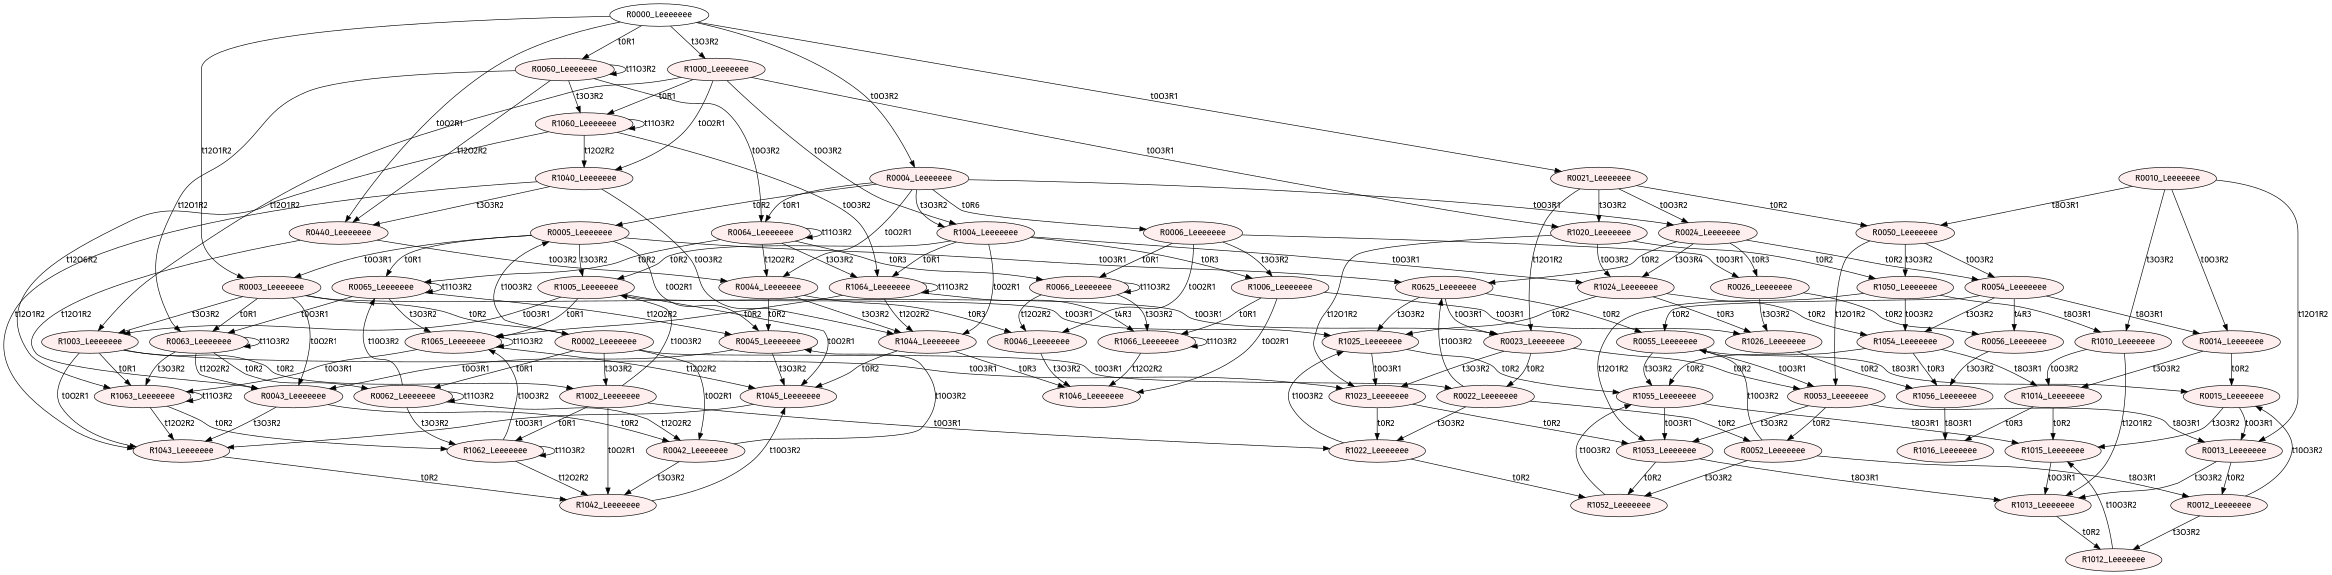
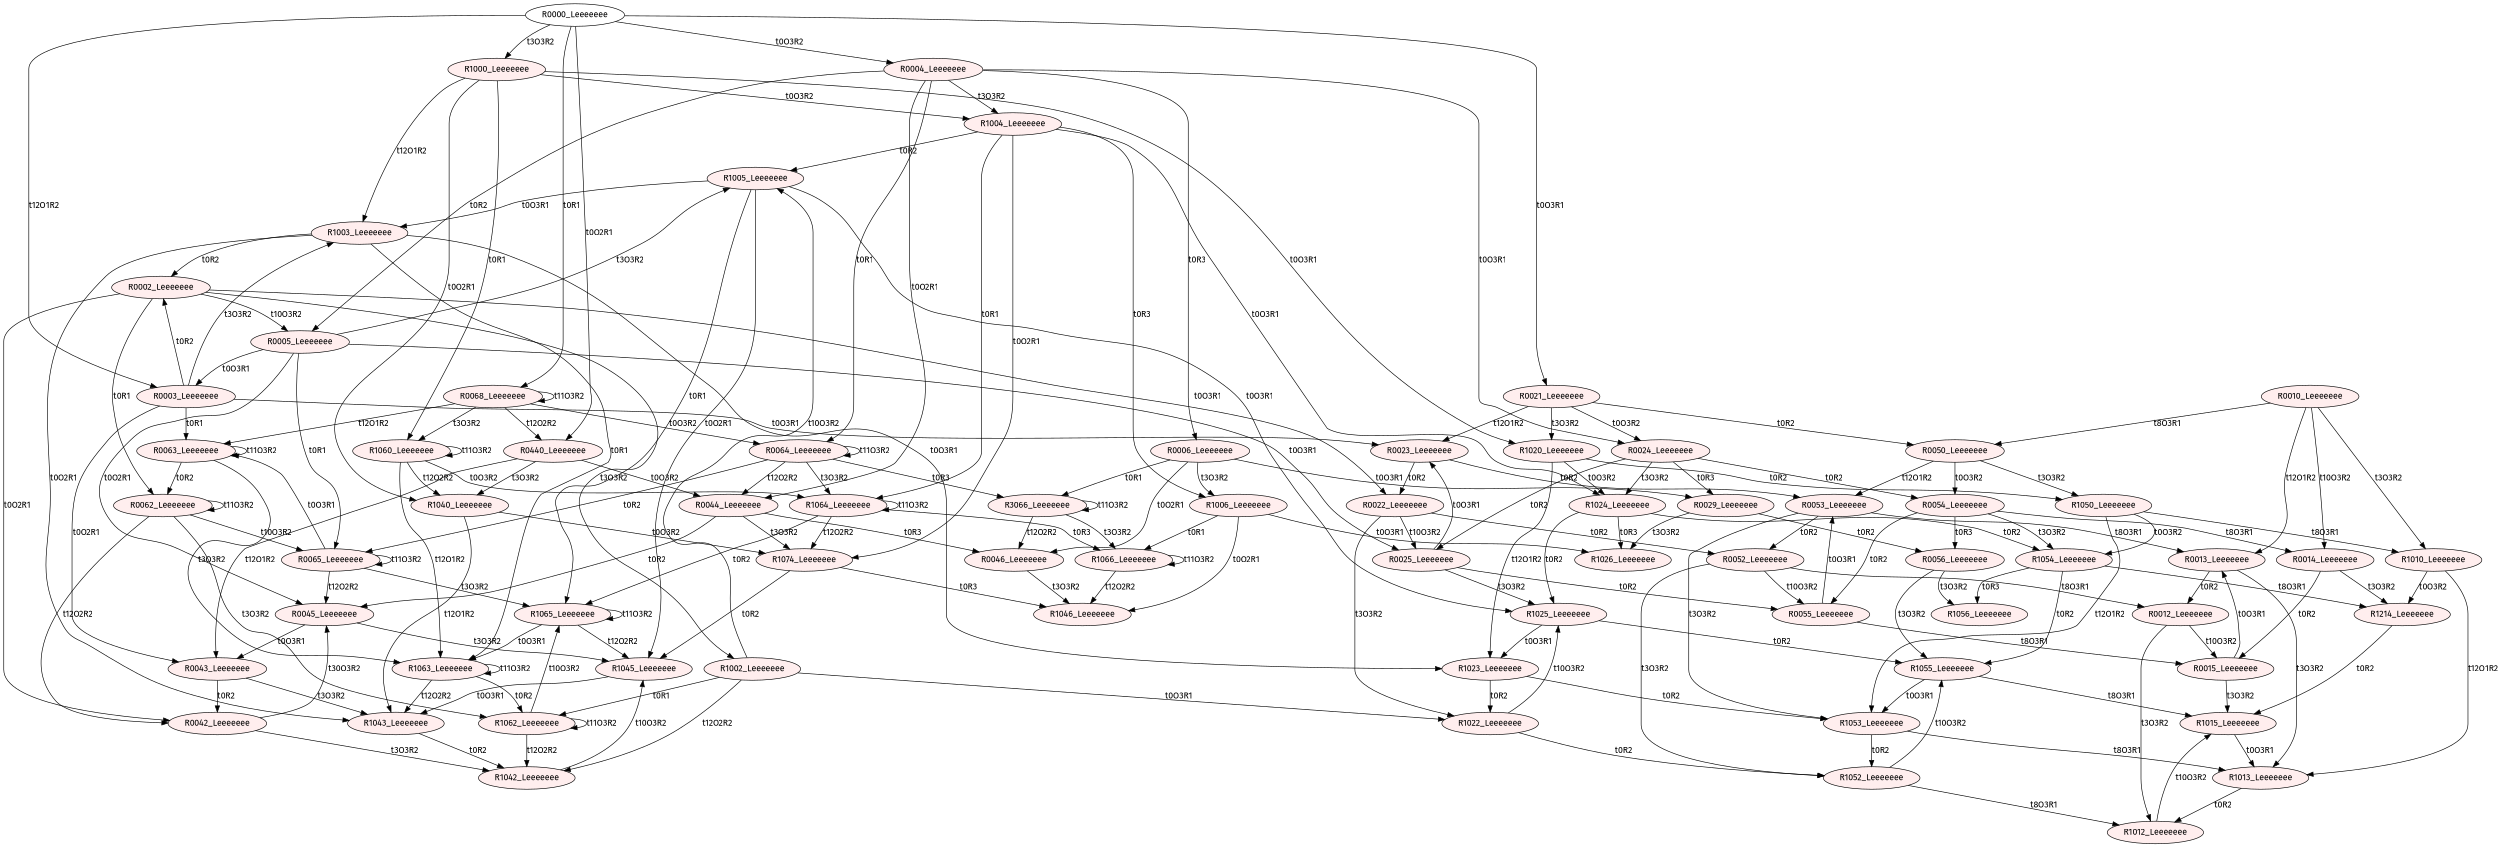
(565, 70) -> (493, 397)
(465, 205) -> (509, 477)
(971, 206) -> (1197, 260)
(82, 260) -> (450, 560)
(1689, 260) -> (1655, 478)
(2215, 260) -> (2335, 478)
(1079, 288) -> (1037, 505)
(1444, 288) -> (1421, 560)
(1760, 288) -> (1726, 505)
(1123, 315) -> (1082, 533)
(2023, 315) -> (1964, 533)
(927, 342) -> (804, 560)
(1644, 366) -> (1896, 609)
(1455, 367) -> none
(1851, 371) -> none
(213, 378) -> none
(377, 384) -> (230, 246)
(951, 397) -> (345, 669)
(2053, 397) -> (2402, 614)
(621, 451) -> (718, 723)
(1945, 451) -> none
none -> (2010, 805)
